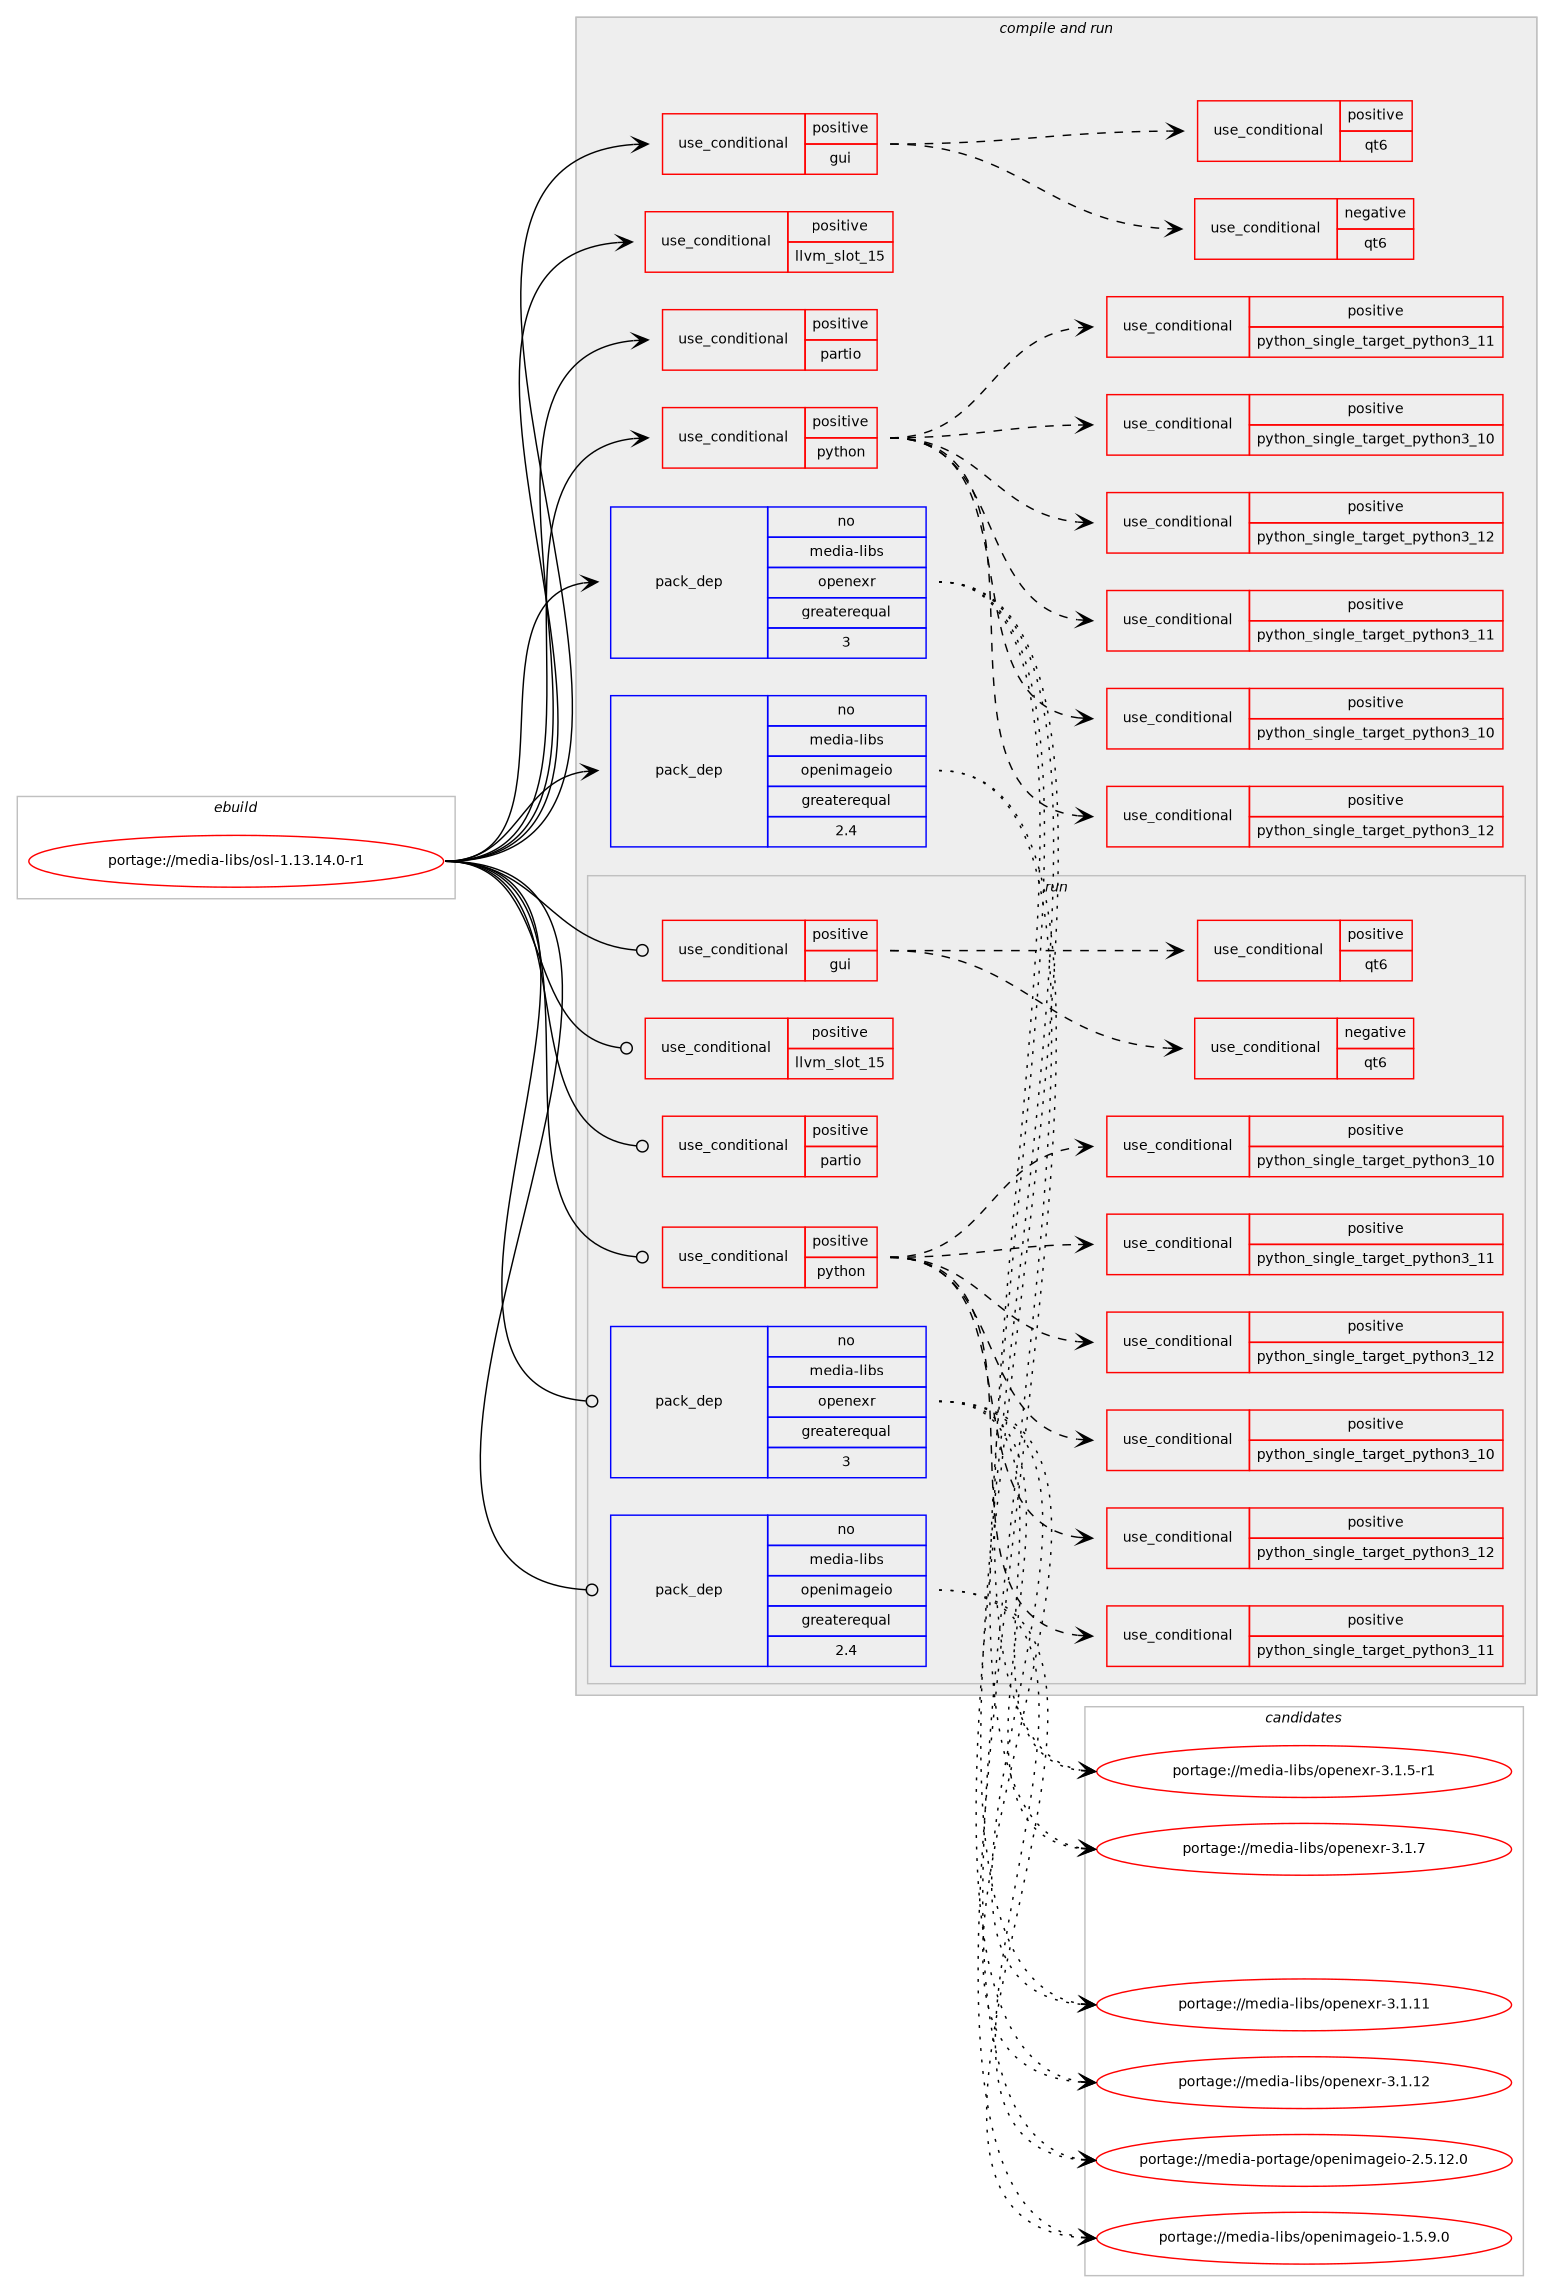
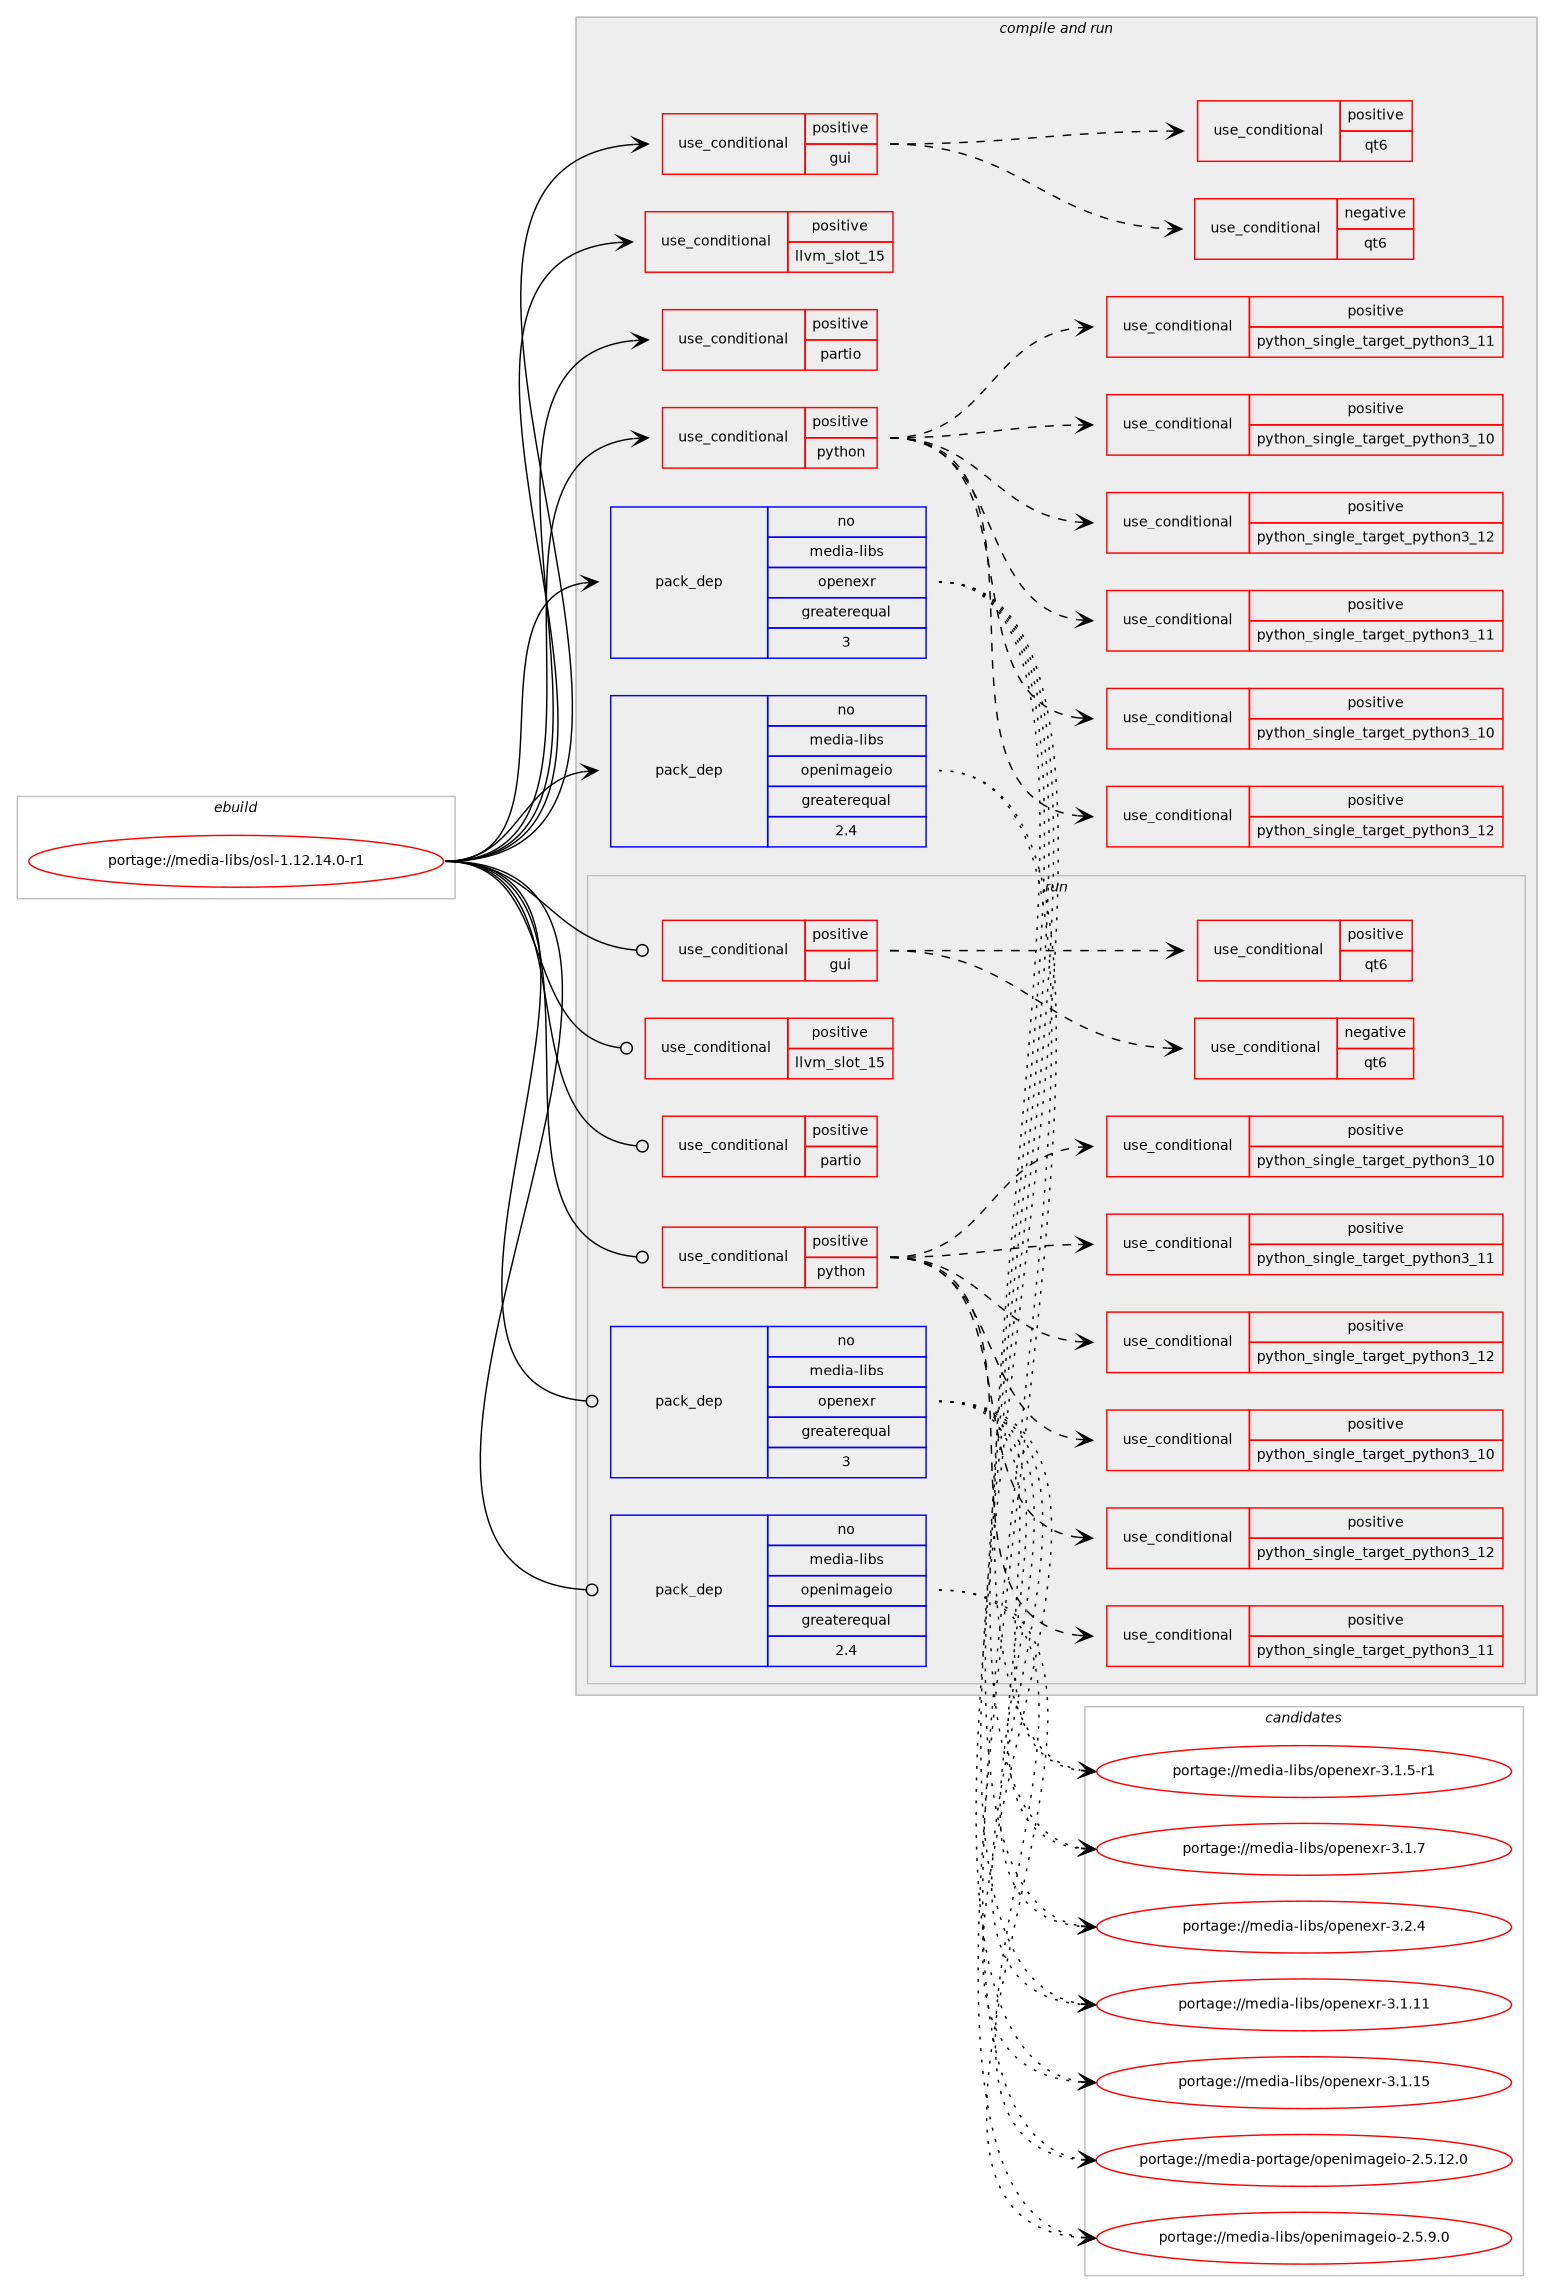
(236, 861) -> (236, 861)
none -> (1304, 1927)
(1304, 2083) -> (1304, 2083)
(1304, 2238) -> (1304, 2238)
